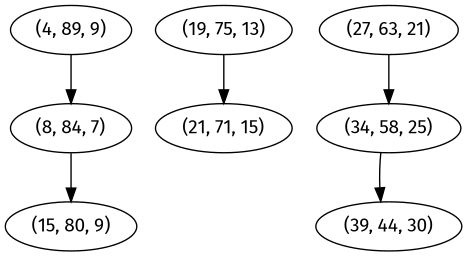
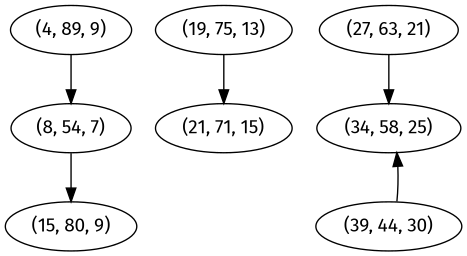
(71, 128) -> (71, 128)
(380, 170) -> (398, 184)
